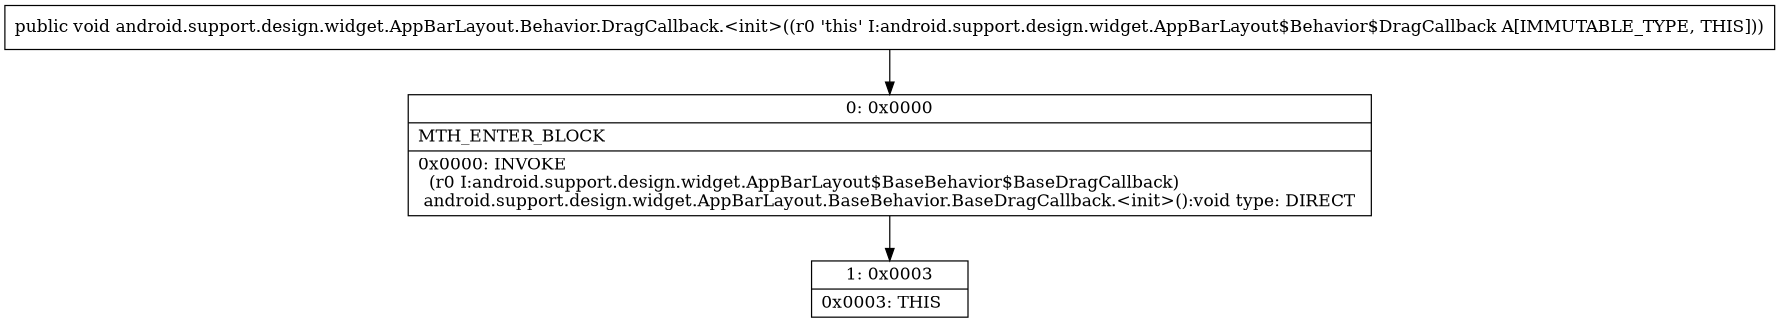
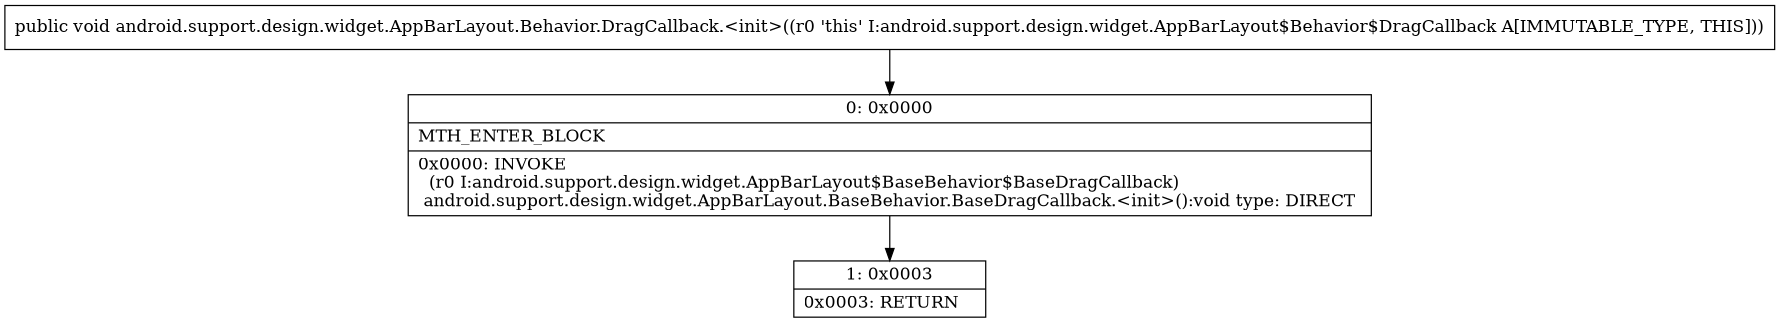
(890, 302) -> (890, 302)
